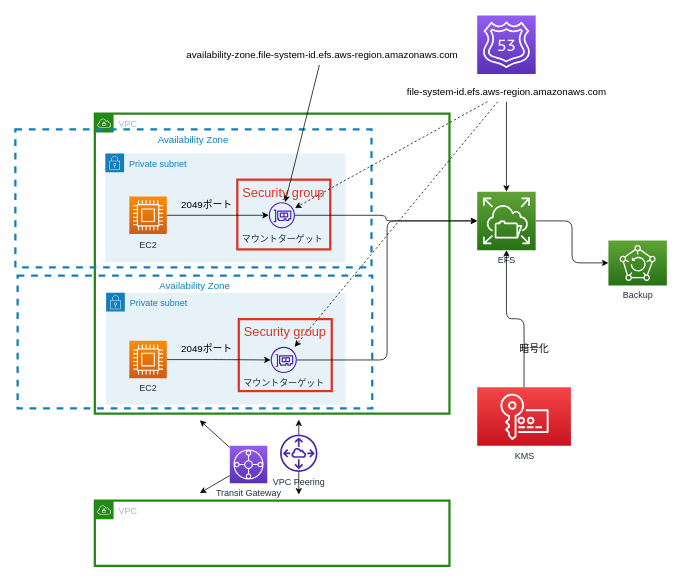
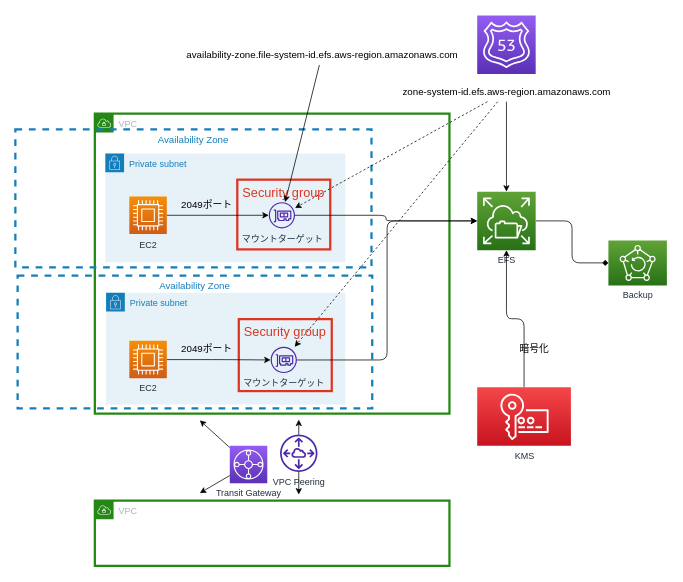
(507, 91) -> (507, 91)
(602, 263) -> (601, 263)
